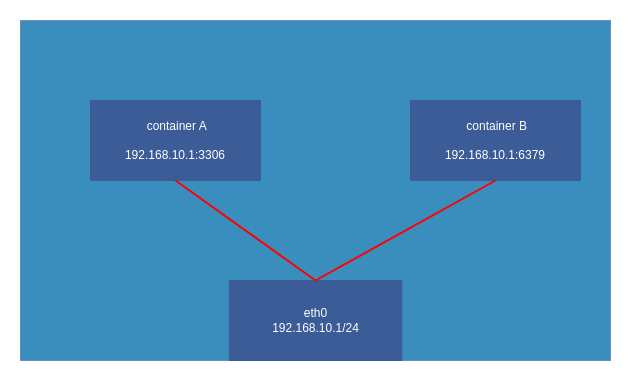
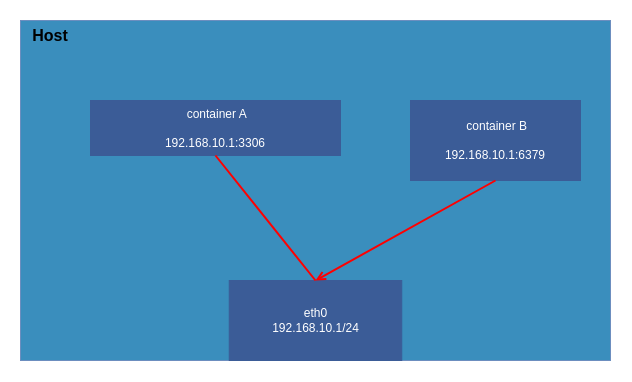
none -> (51, 36)
(176, 141) -> (216, 128)
(320, 278) -> (322, 277)
